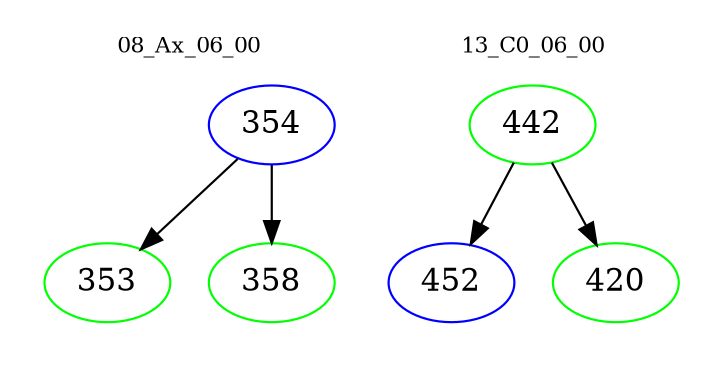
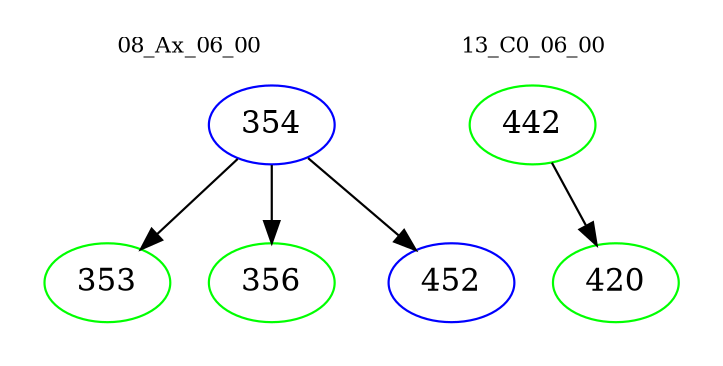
(497, 194) -> (338, 183)
(272, 283) -> (272, 283)
